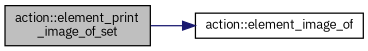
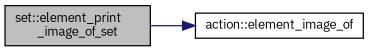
(78, 26) -> (78, 26)
